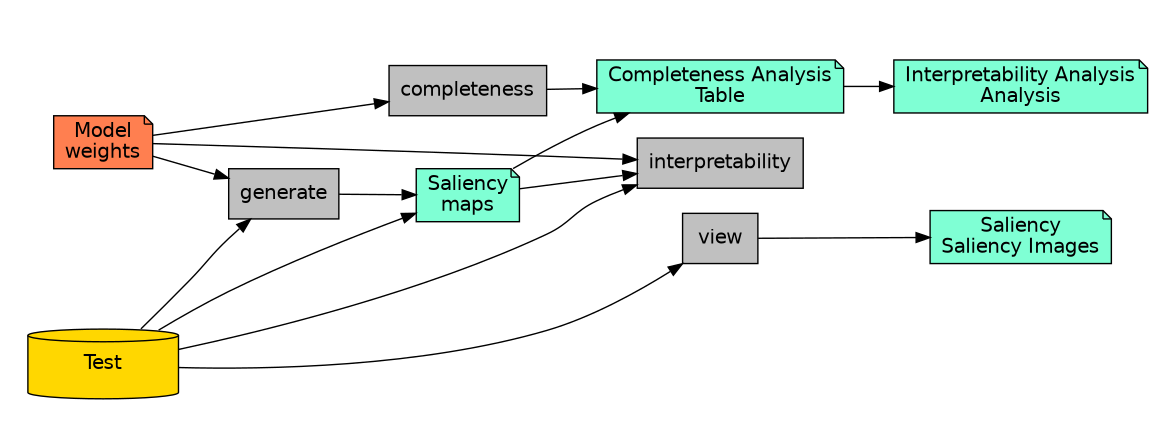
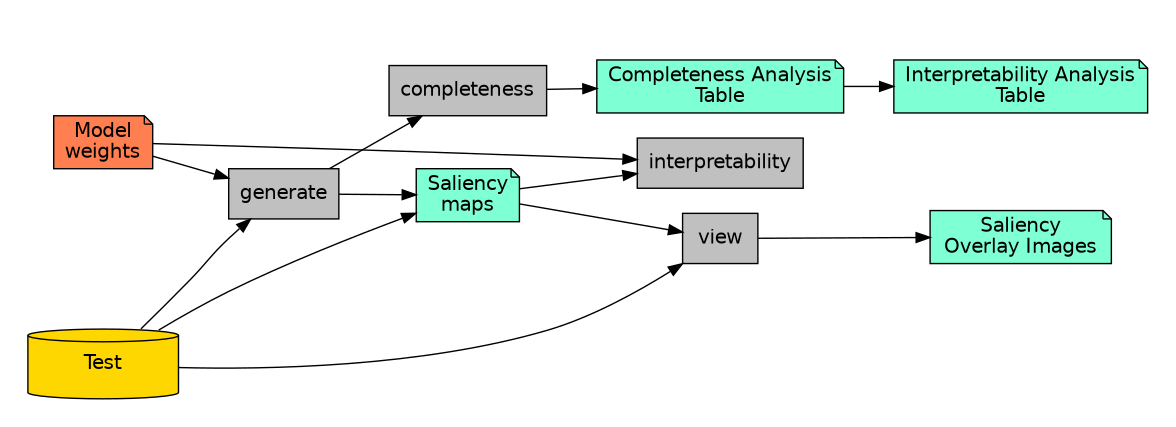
(1021, 86) -> (1021, 86)
(264, 120) -> (378, 141)
(563, 141) -> (594, 217)
(1021, 237) -> (1021, 237)
(408, 288) -> none
